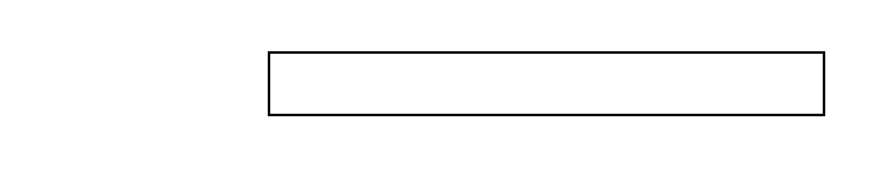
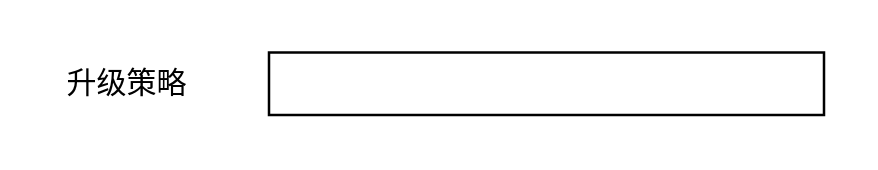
none -> (128, 84)
